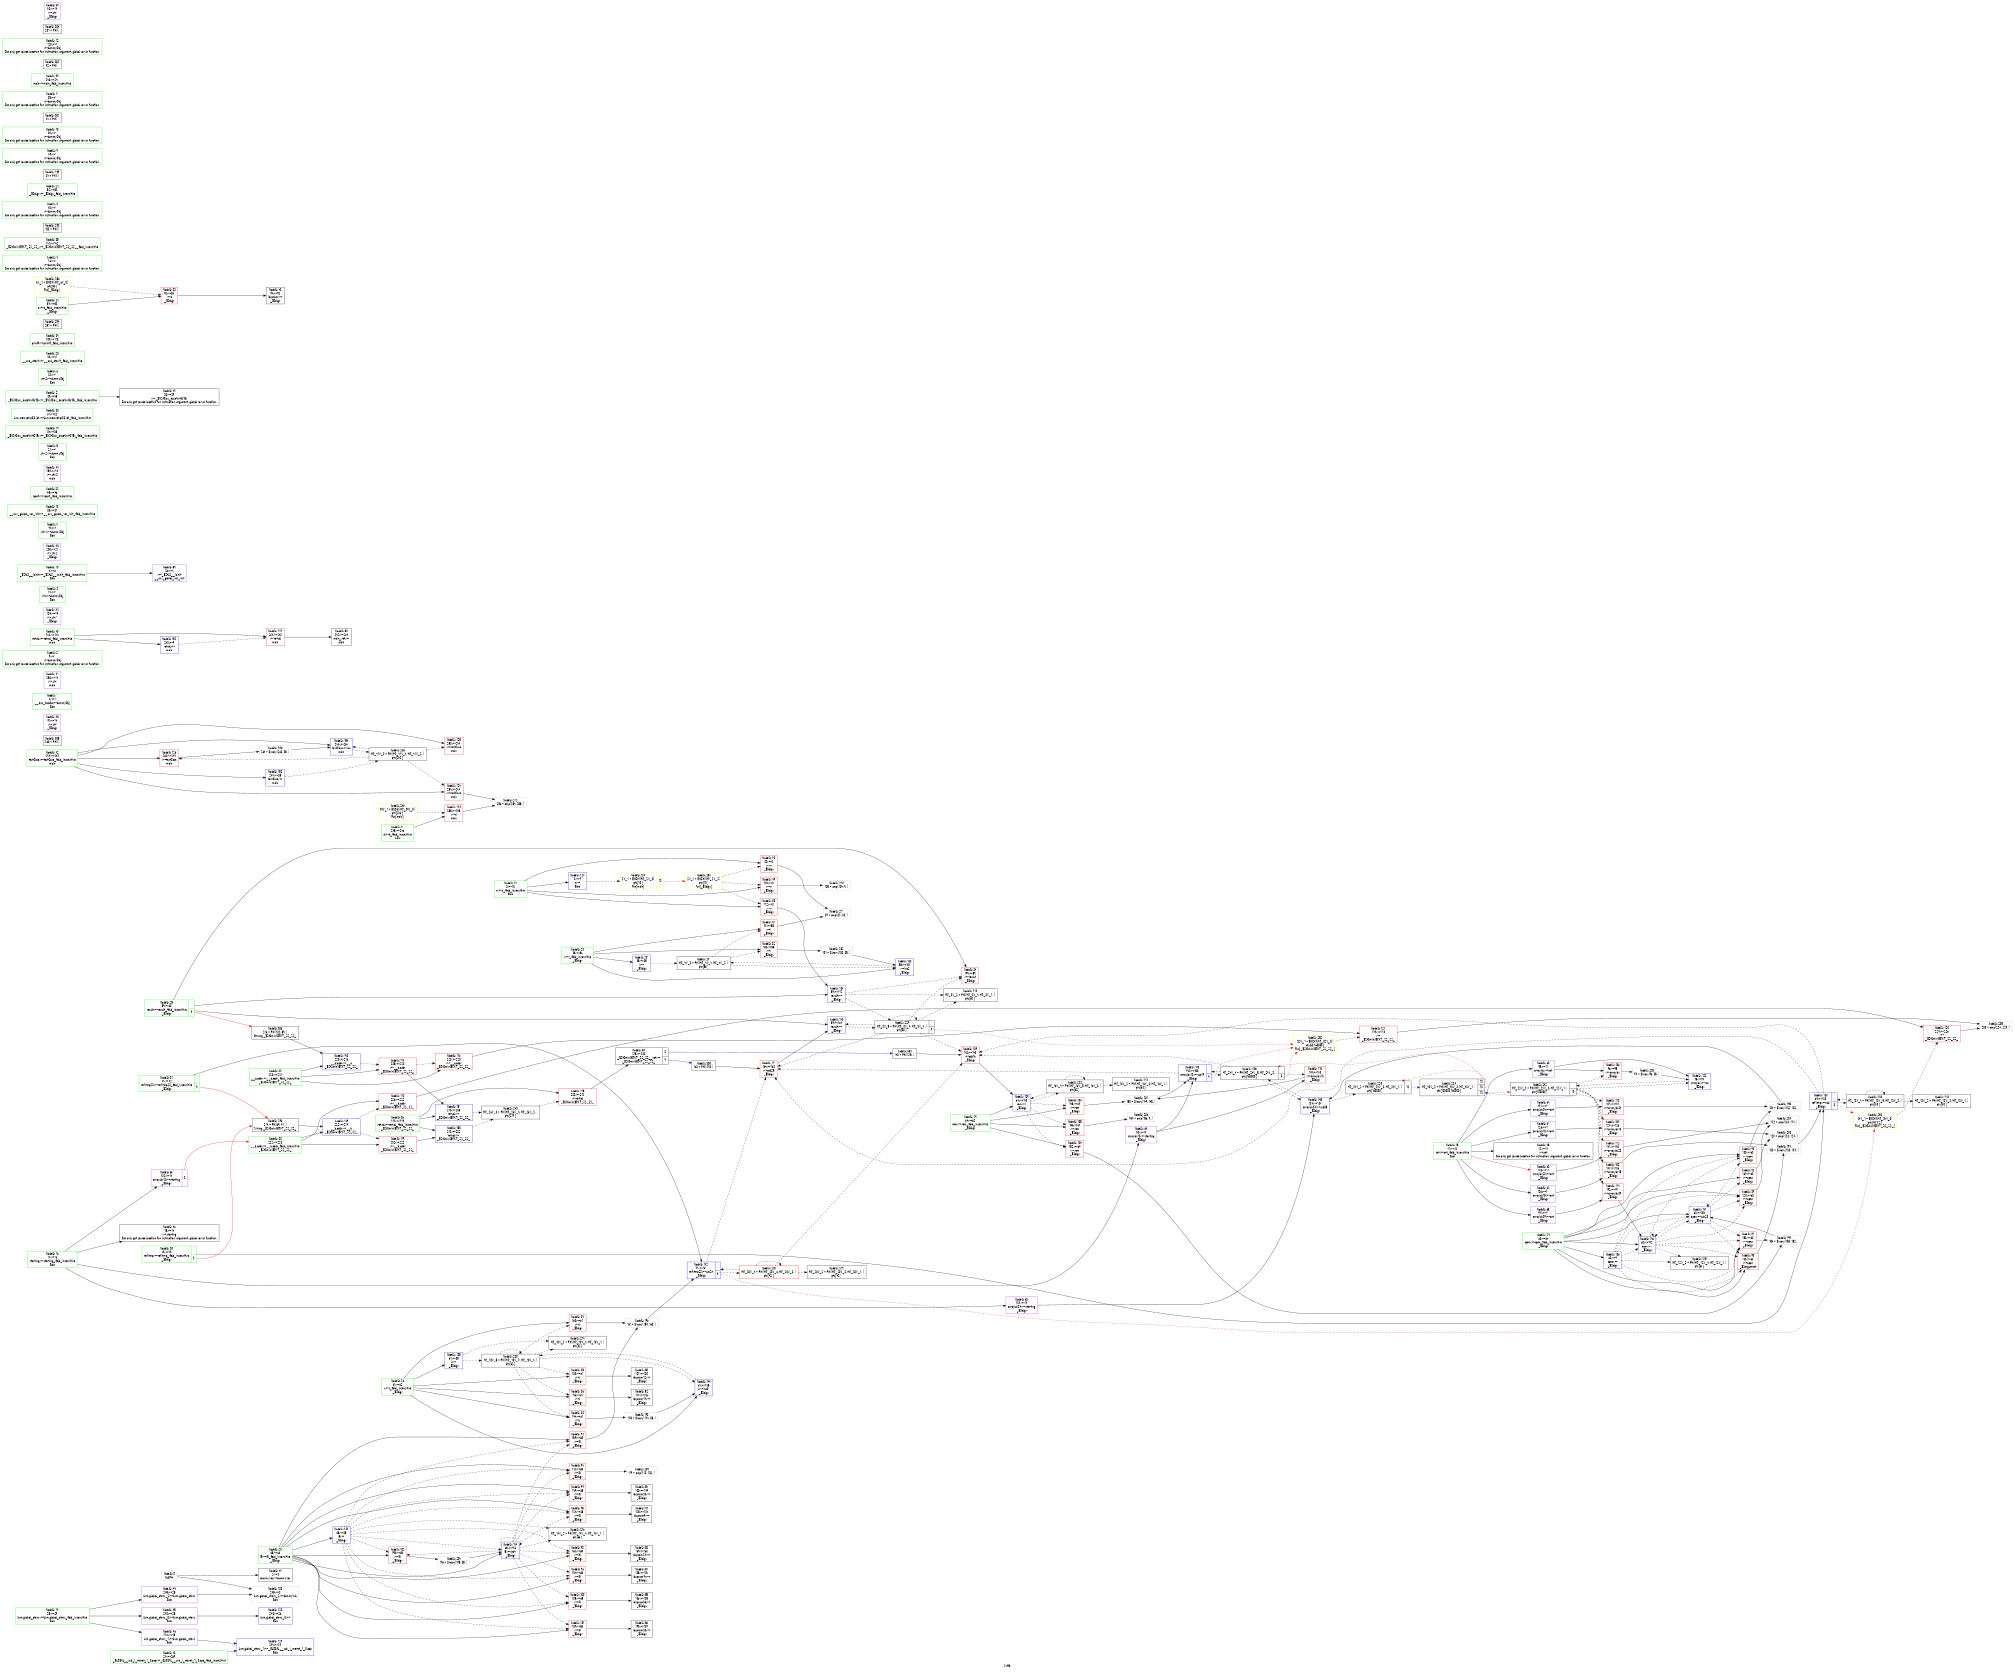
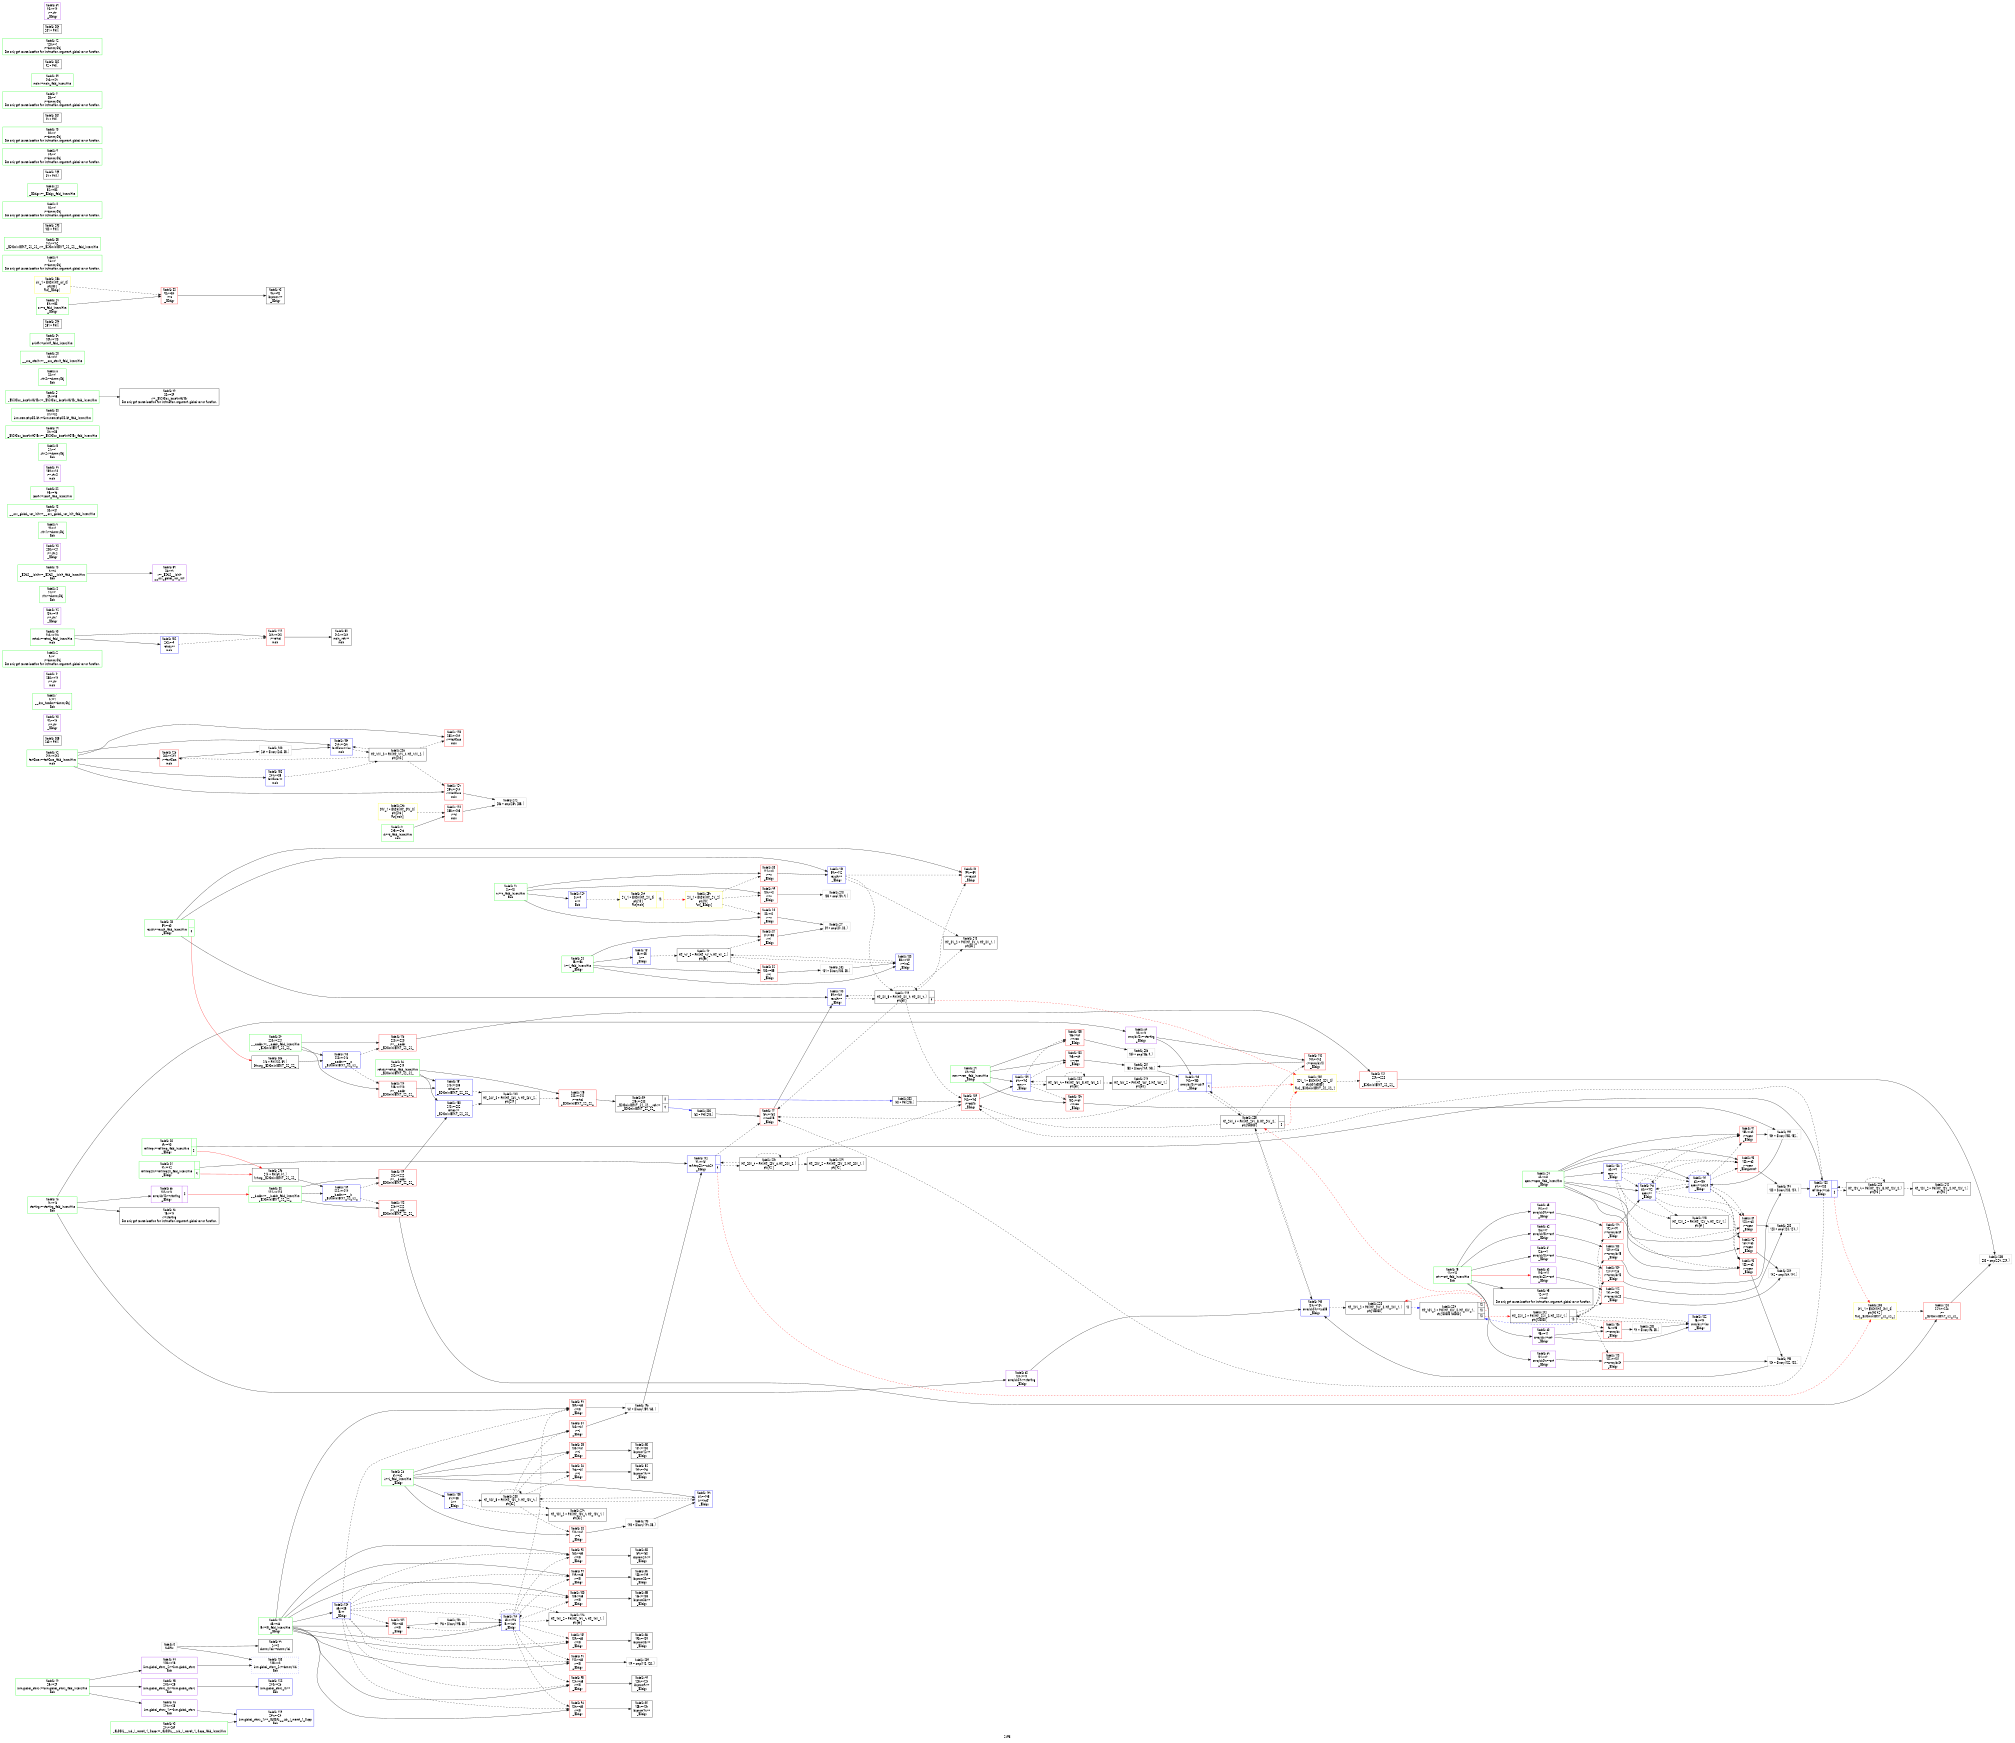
(424, 1064) -> (368, 1052)
(769, 1272) -> (769, 1164)
